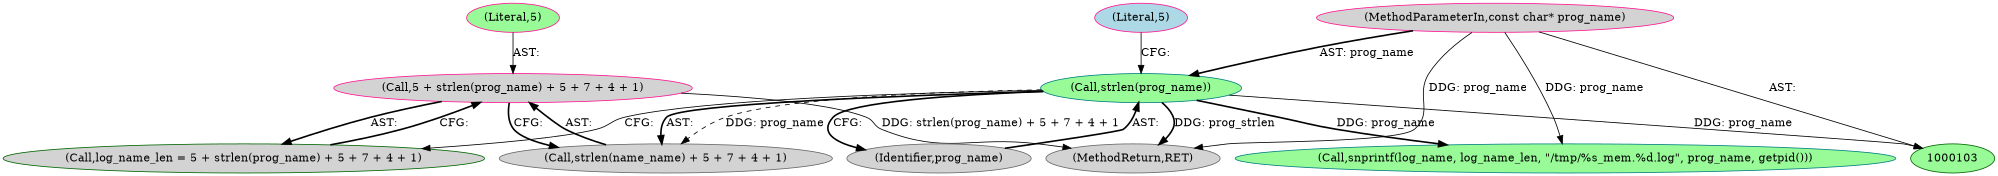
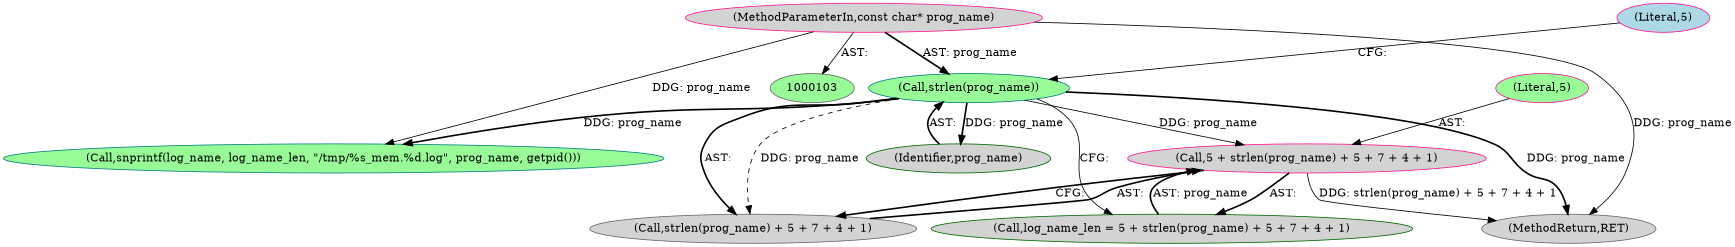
(1572, 120) -> (1130, 122)
(456, 123) -> (1201, 194)
(850, 123) -> (1014, 123)
(1225, 123) -> (1576, 158)
(666, 158) -> (753, 229)
(939, 158) -> (959, 158)
(1953, 158) -> (812, 88)
